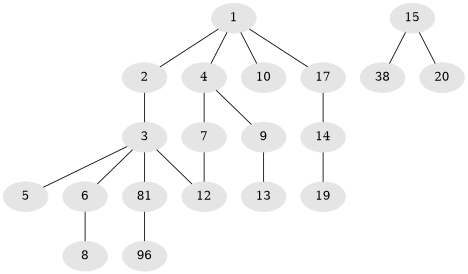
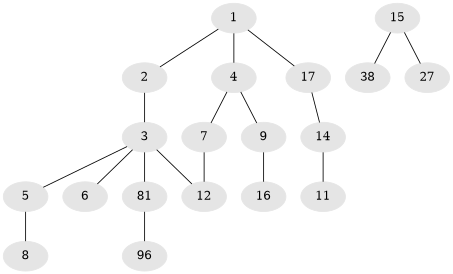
(264, 78) -> none
(442, 78) -> (427, 78)
(264, 197) -> (264, 197)
(323, 197) -> (323, 197)
(85, 227) -> (26, 227)
